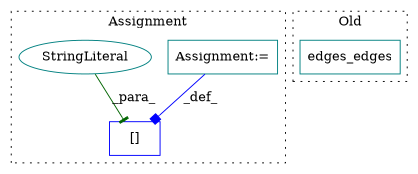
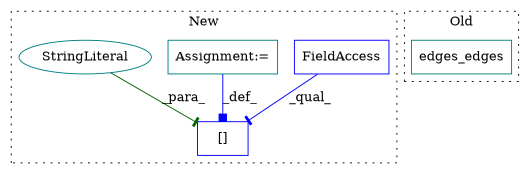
(148, 22) -> (204, 22)
none -> (342, 57)
